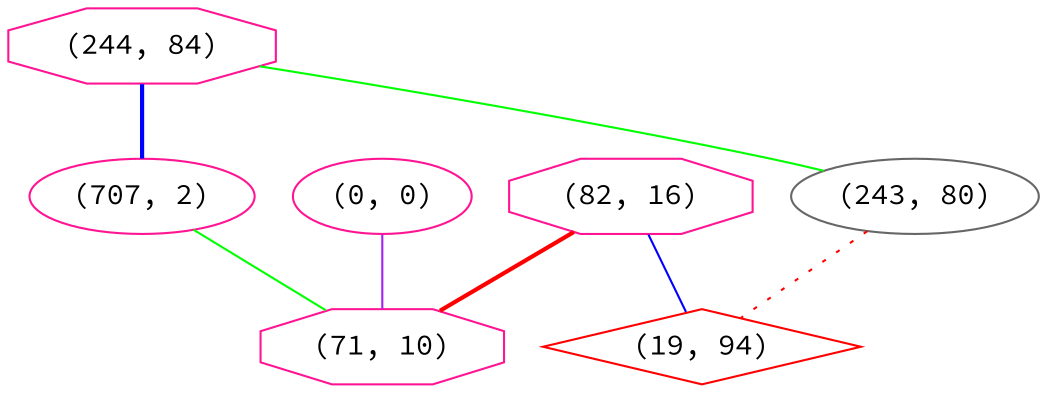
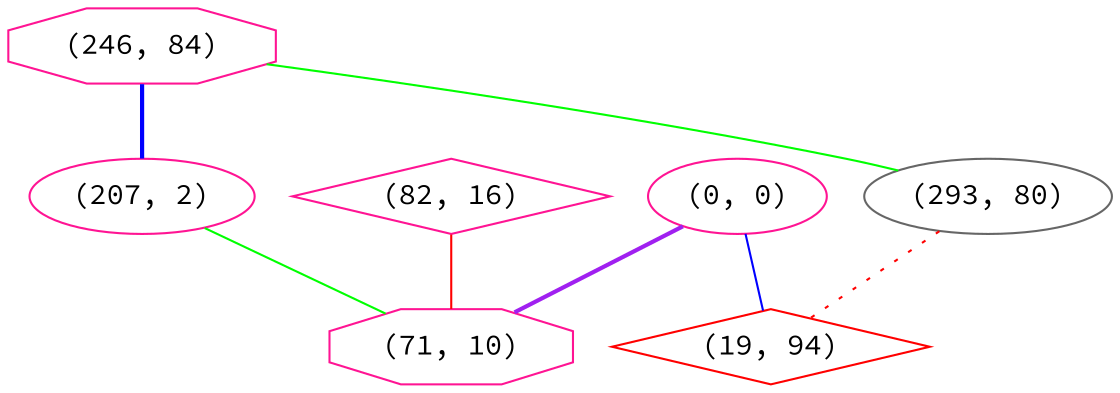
(142, 46) -> (142, 46)
(142, 196) -> (142, 196)
(631, 196) -> (451, 196)
(915, 196) -> (988, 196)
(507, 271) -> (451, 272)
(382, 272) -> (599, 269)
(667, 273) -> (754, 272)
